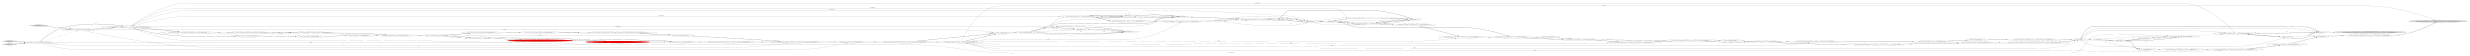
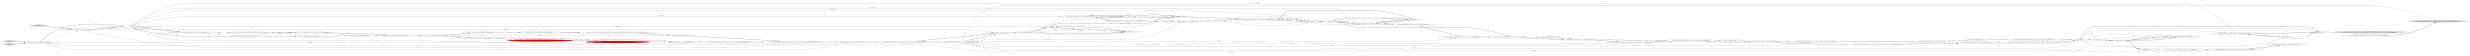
(2321, 36) -> none
